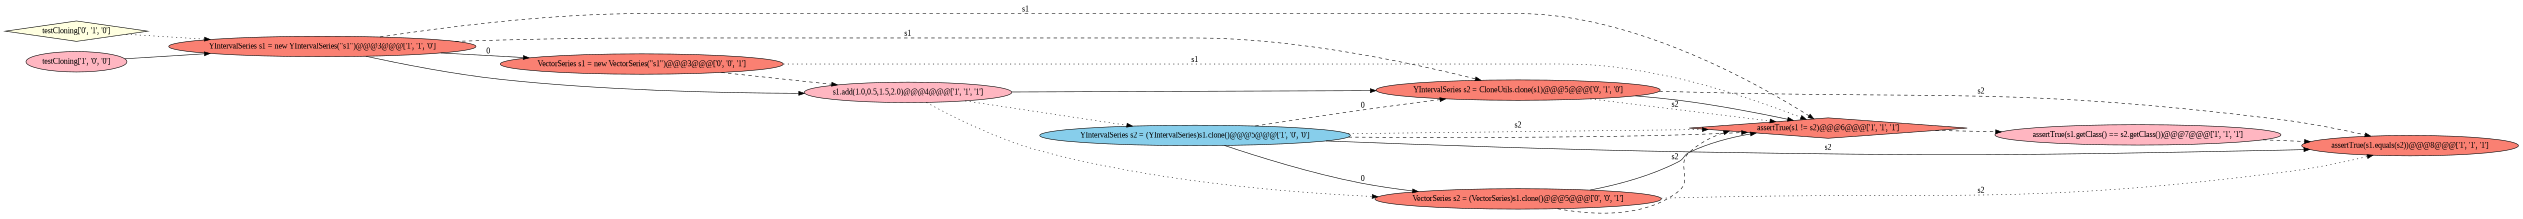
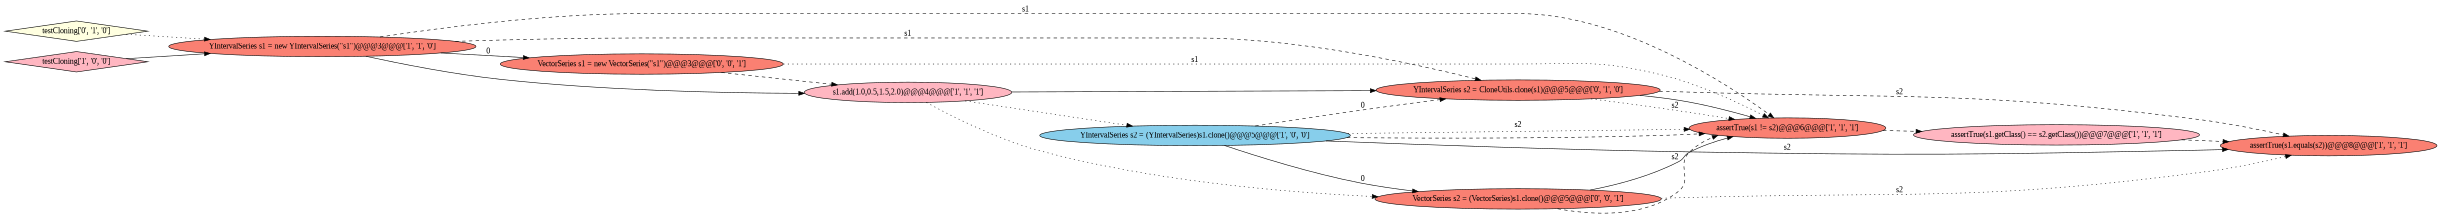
(76, 62) -> (76, 62)
(1828, 128) -> (1787, 128)
